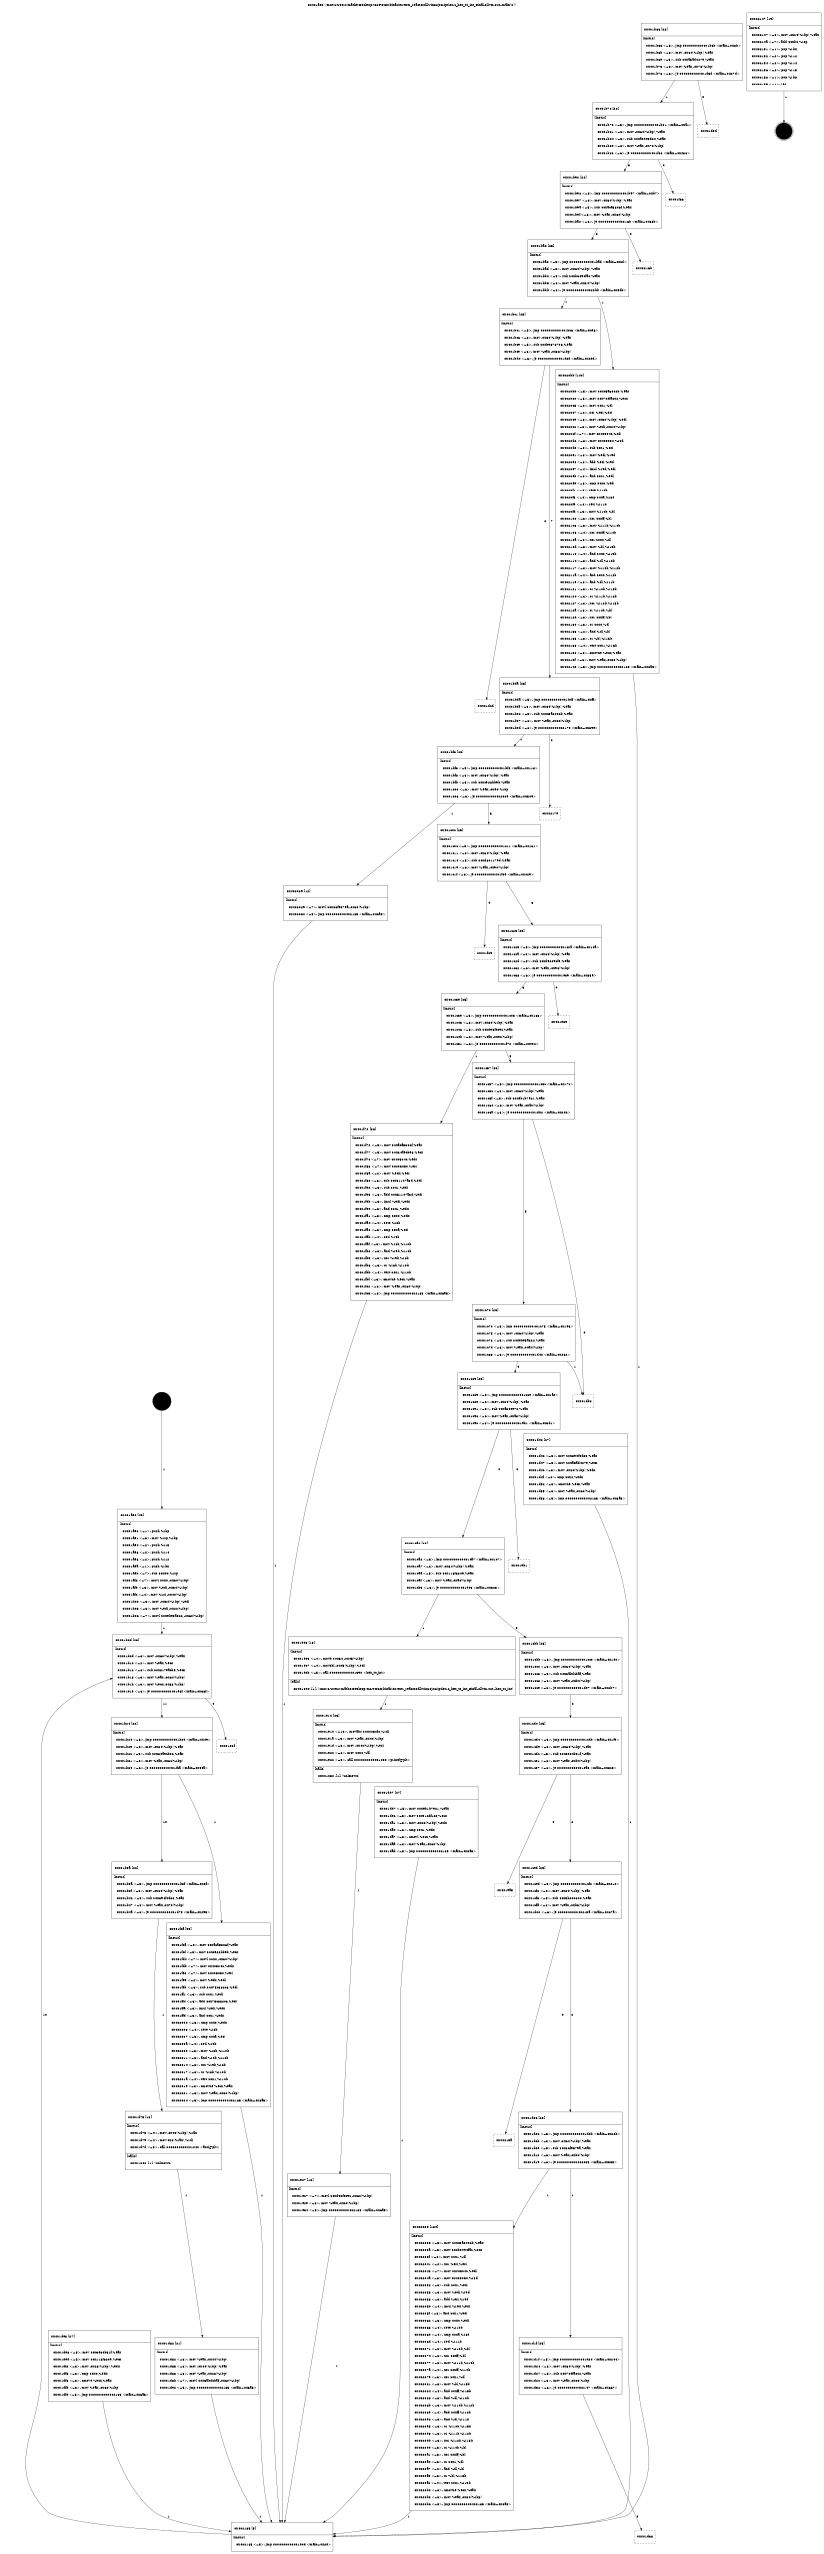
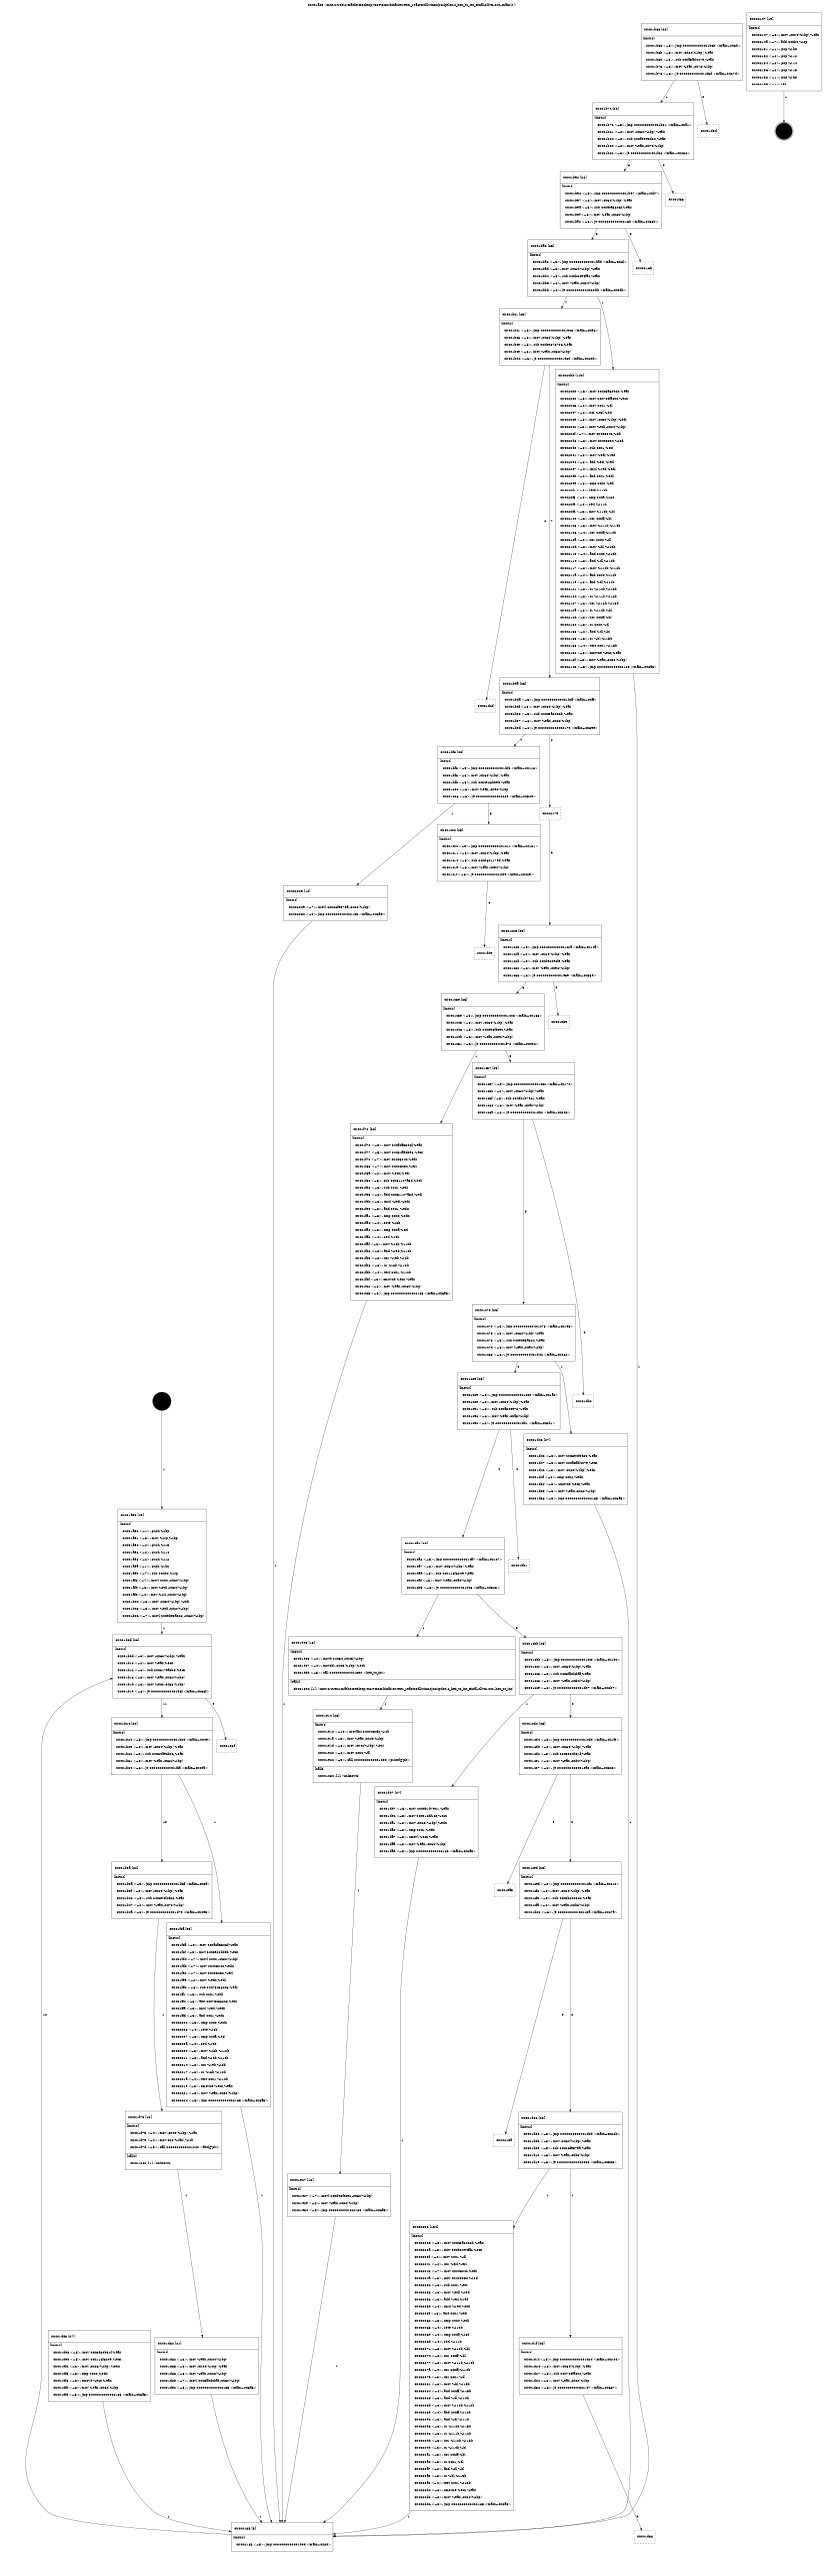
(519, 902) -> (550, 871)
(577, 1376) -> (566, 1395)
none -> (491, 1738)
